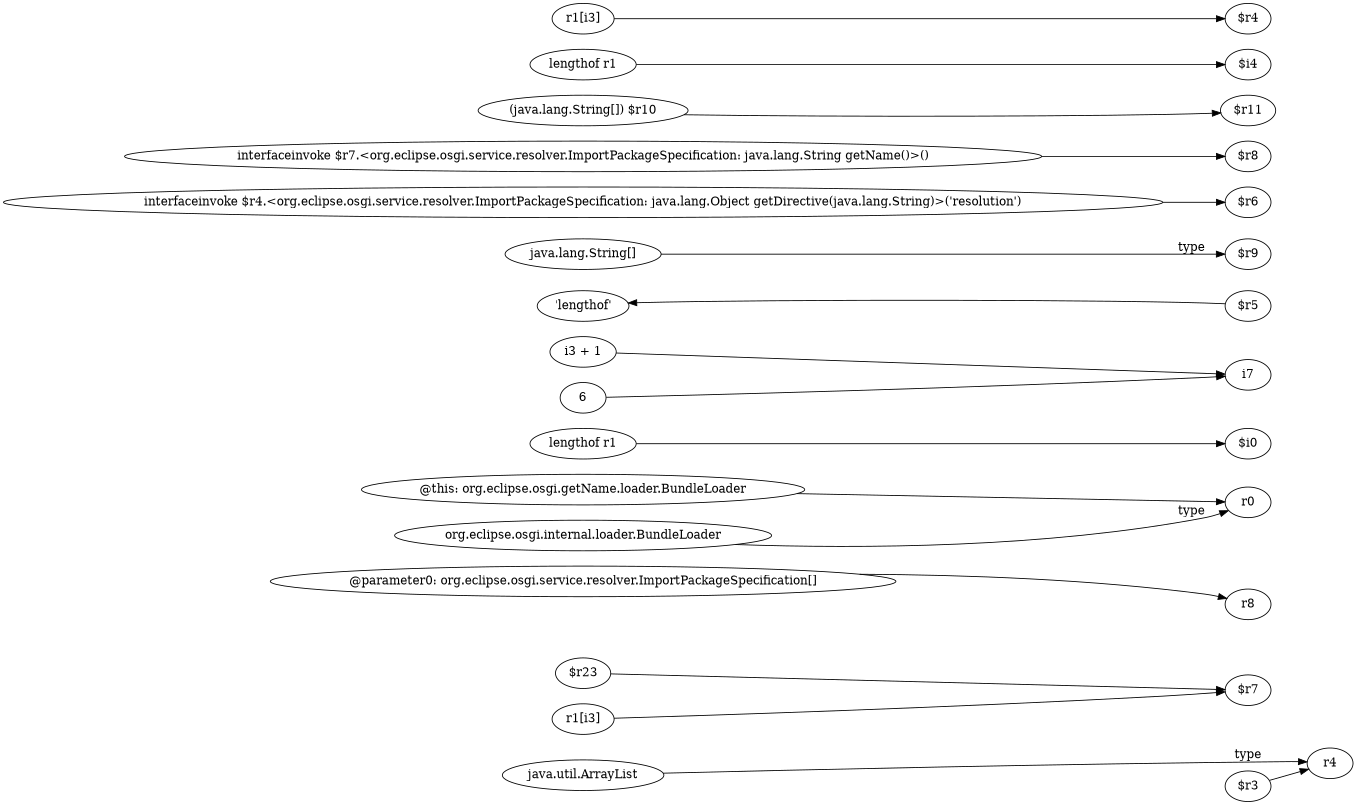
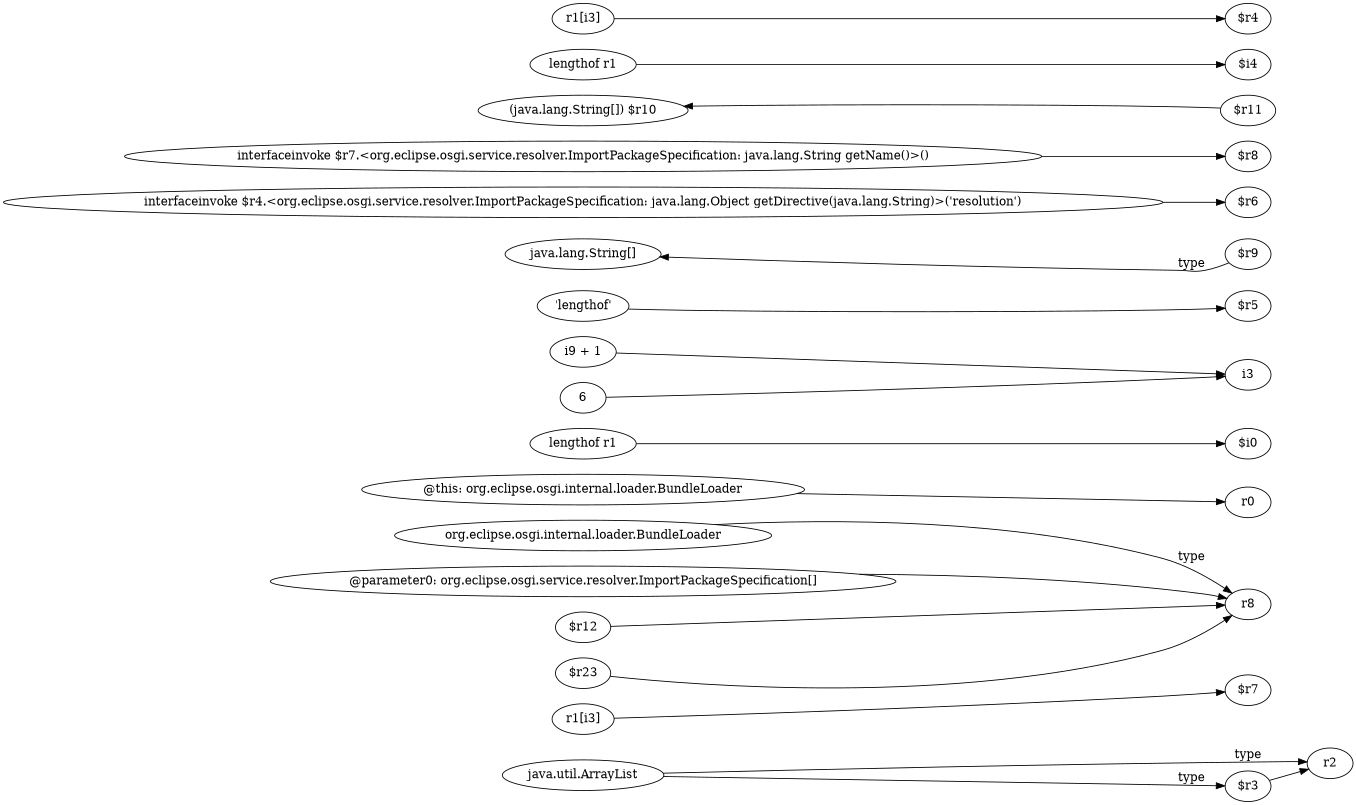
(948, 116) -> (957, 105)
(939, 254) -> (949, 266)
(931, 300) -> (922, 312)
(583, 352) -> (583, 352)
(1248, 375) -> (1248, 375)
(583, 490) -> (583, 490)
(979, 543) -> (975, 528)
none -> (583, 627)
(914, 682) -> (922, 686)
(1330, 763) -> (1330, 763)
none -> (940, 781)
